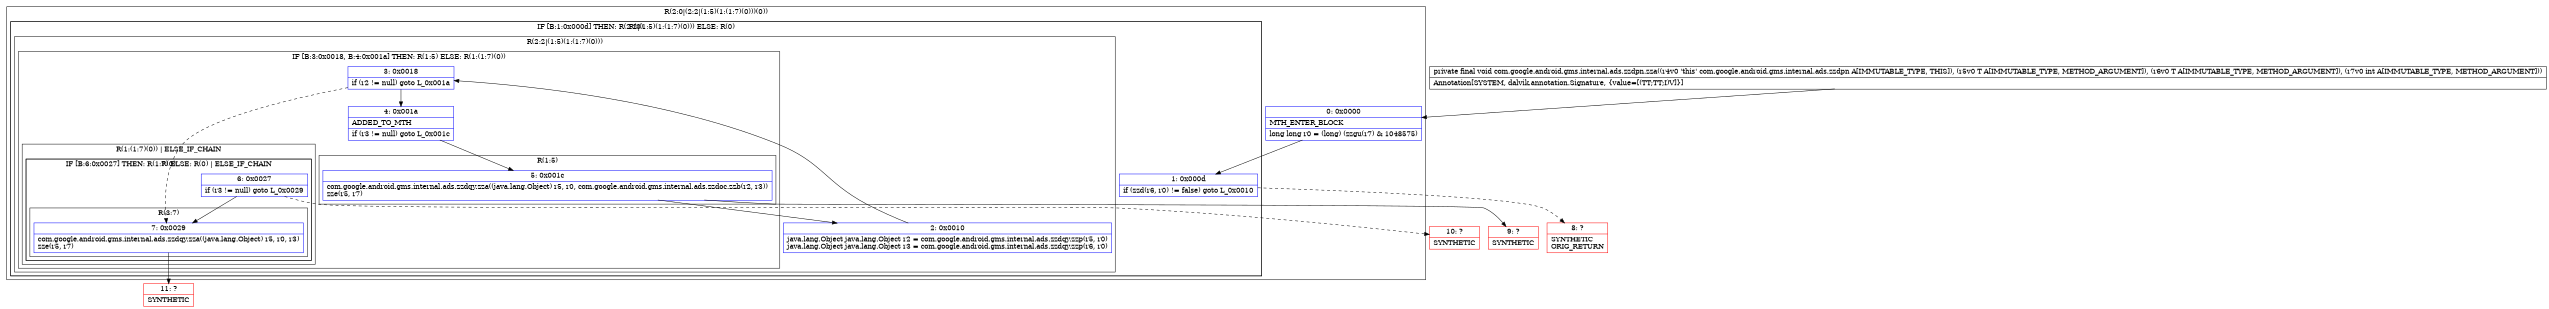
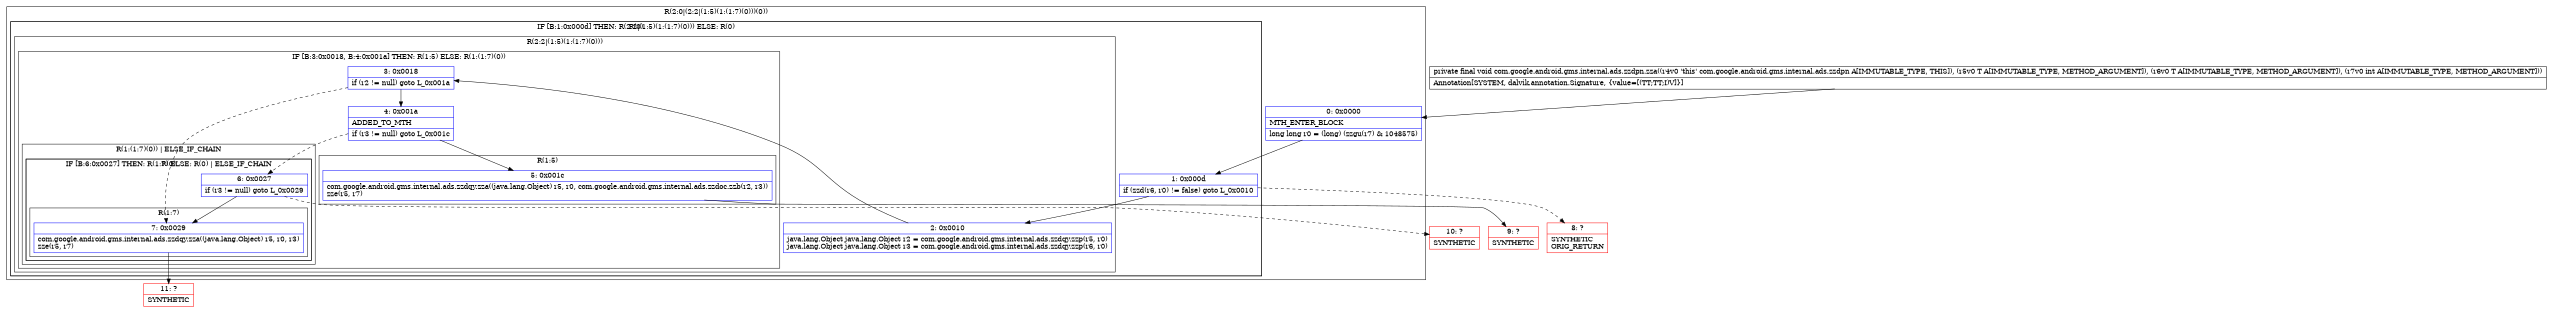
none -> (308, 148)
(745, 211) -> (1087, 211)
(169, 214) -> (169, 214)
